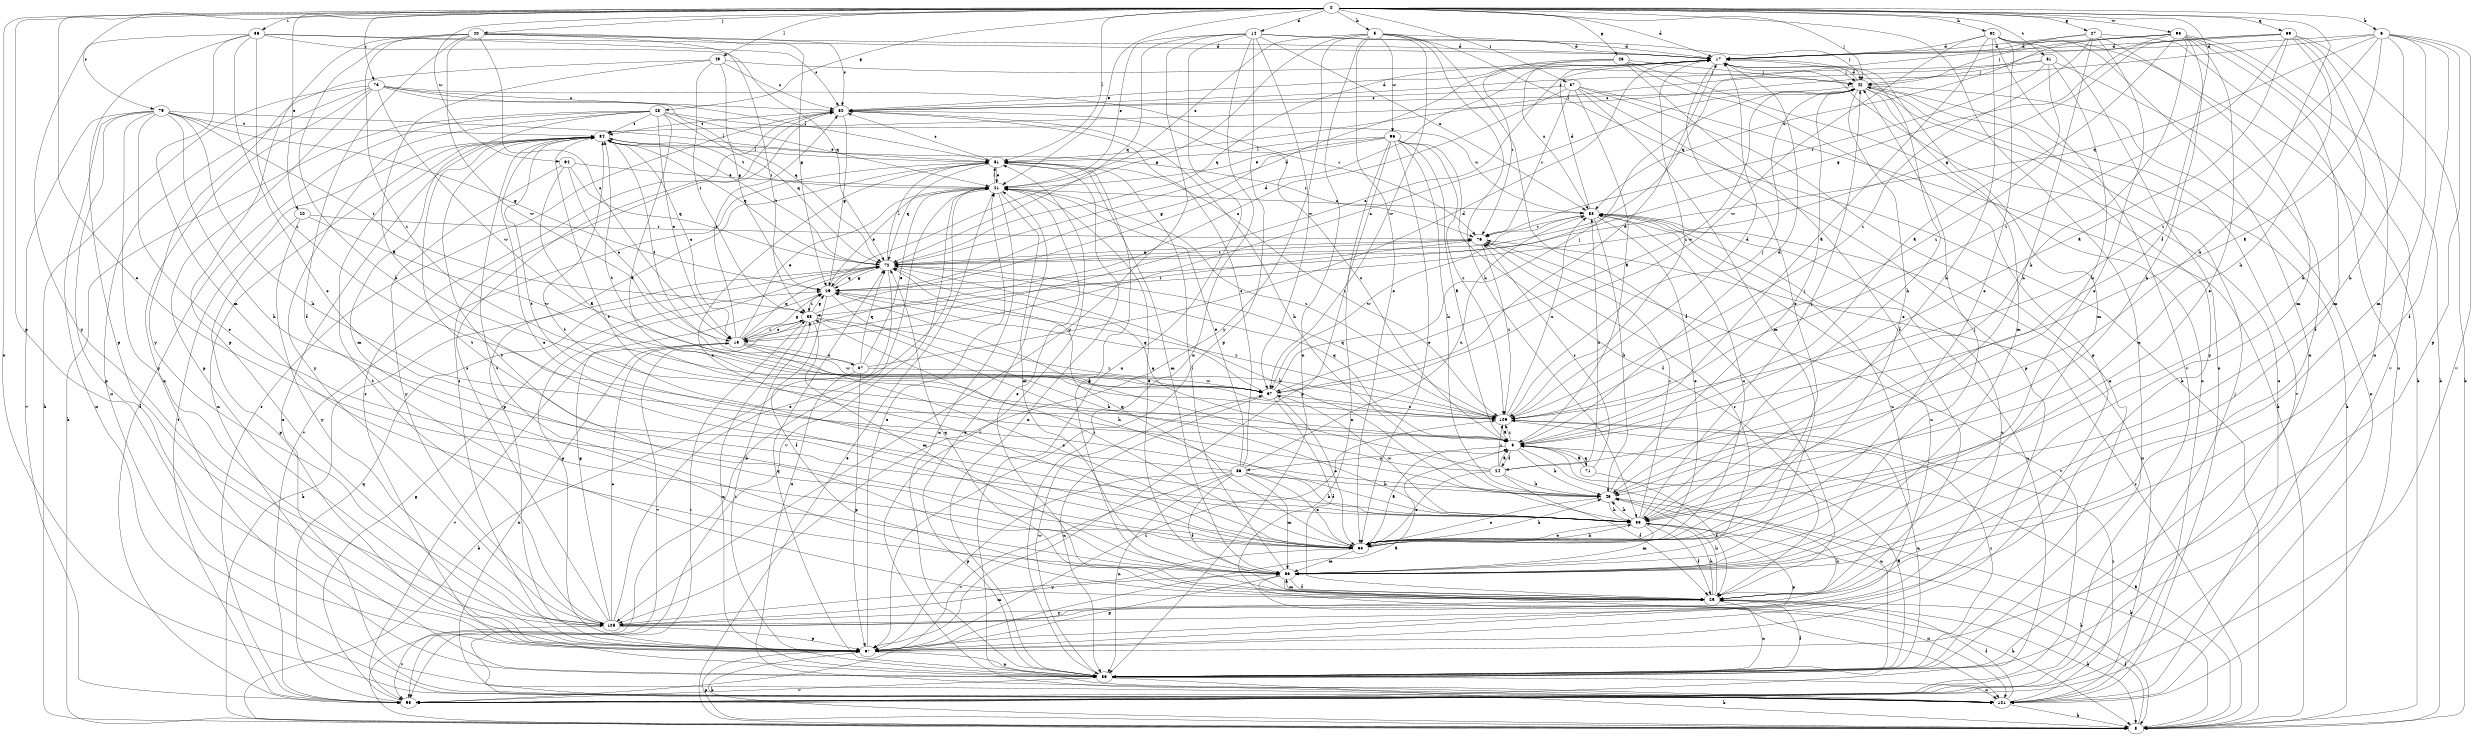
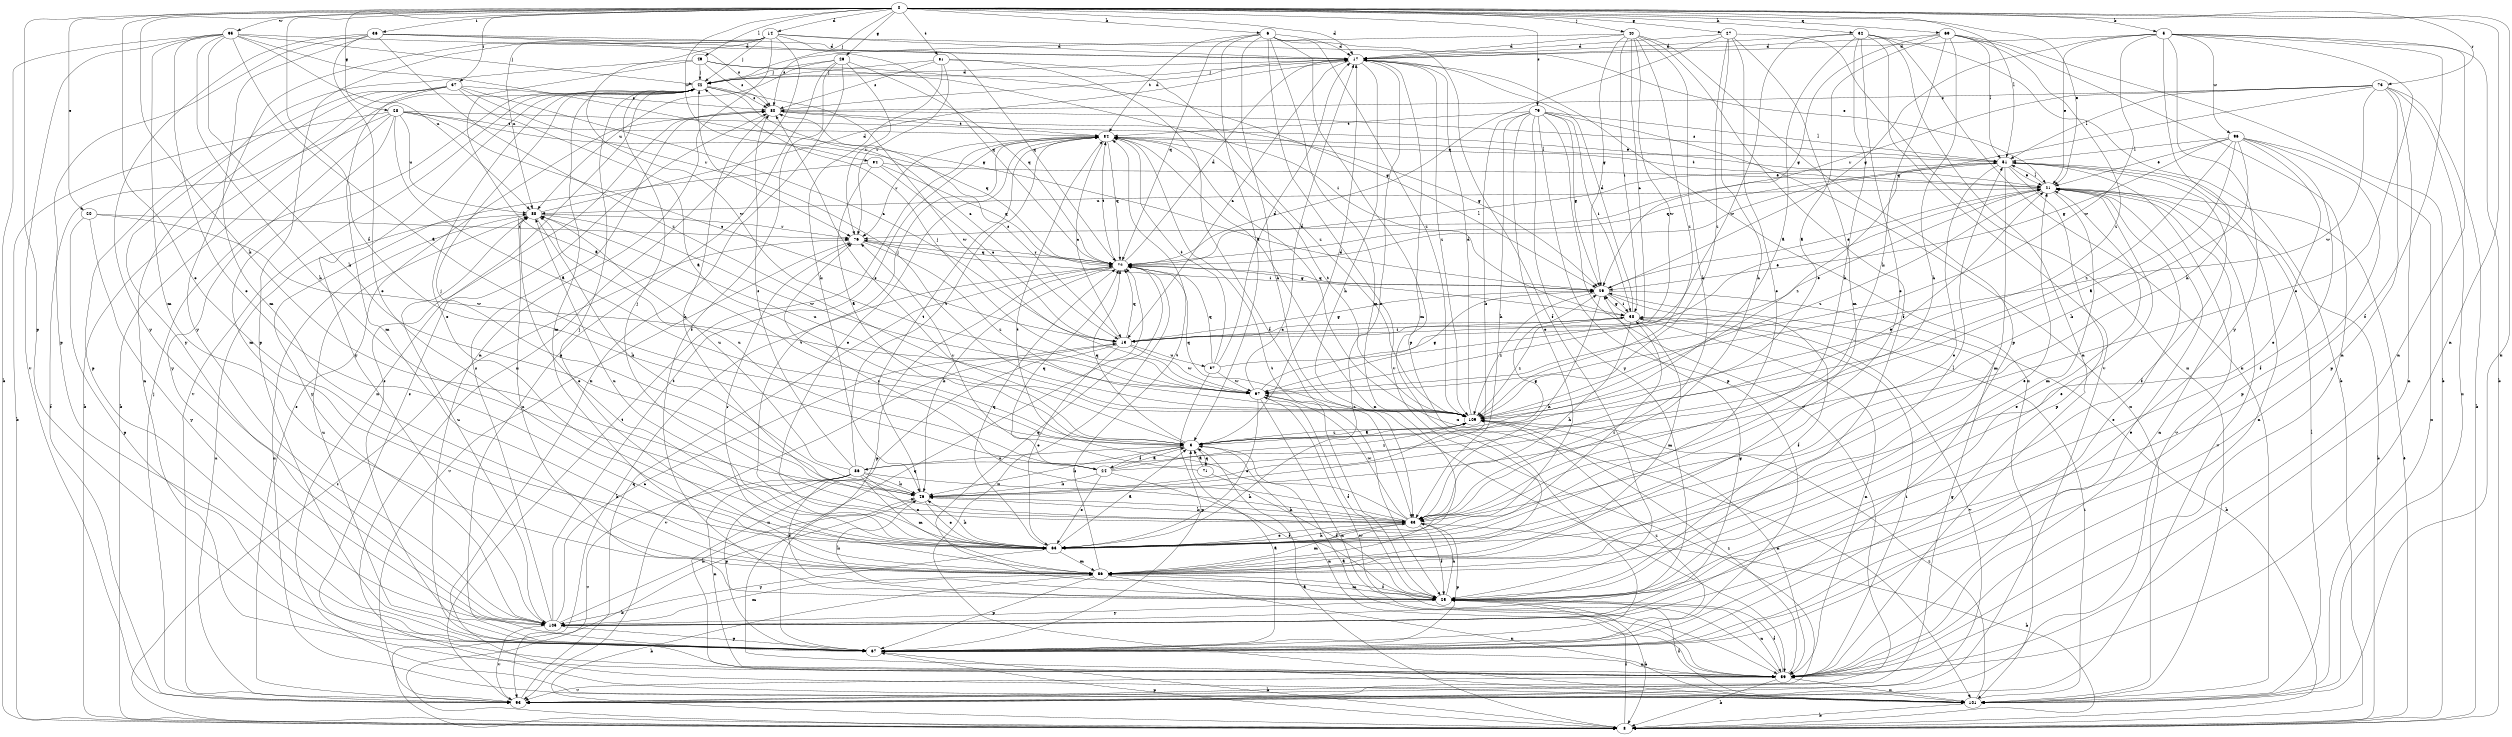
(247, 704) -> (2292, 594)
